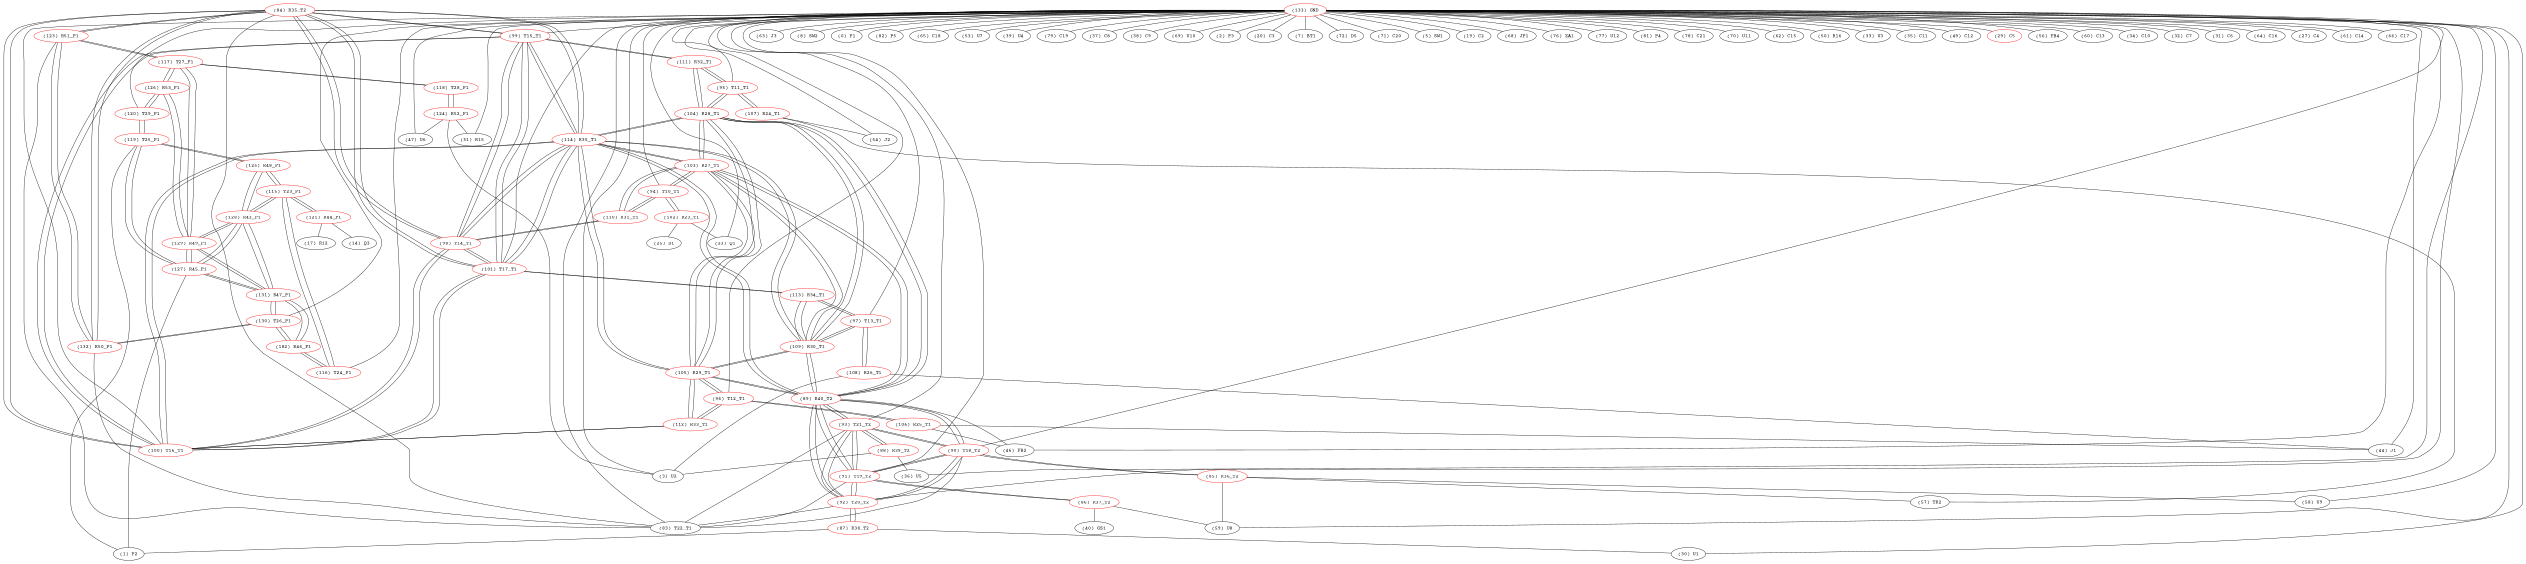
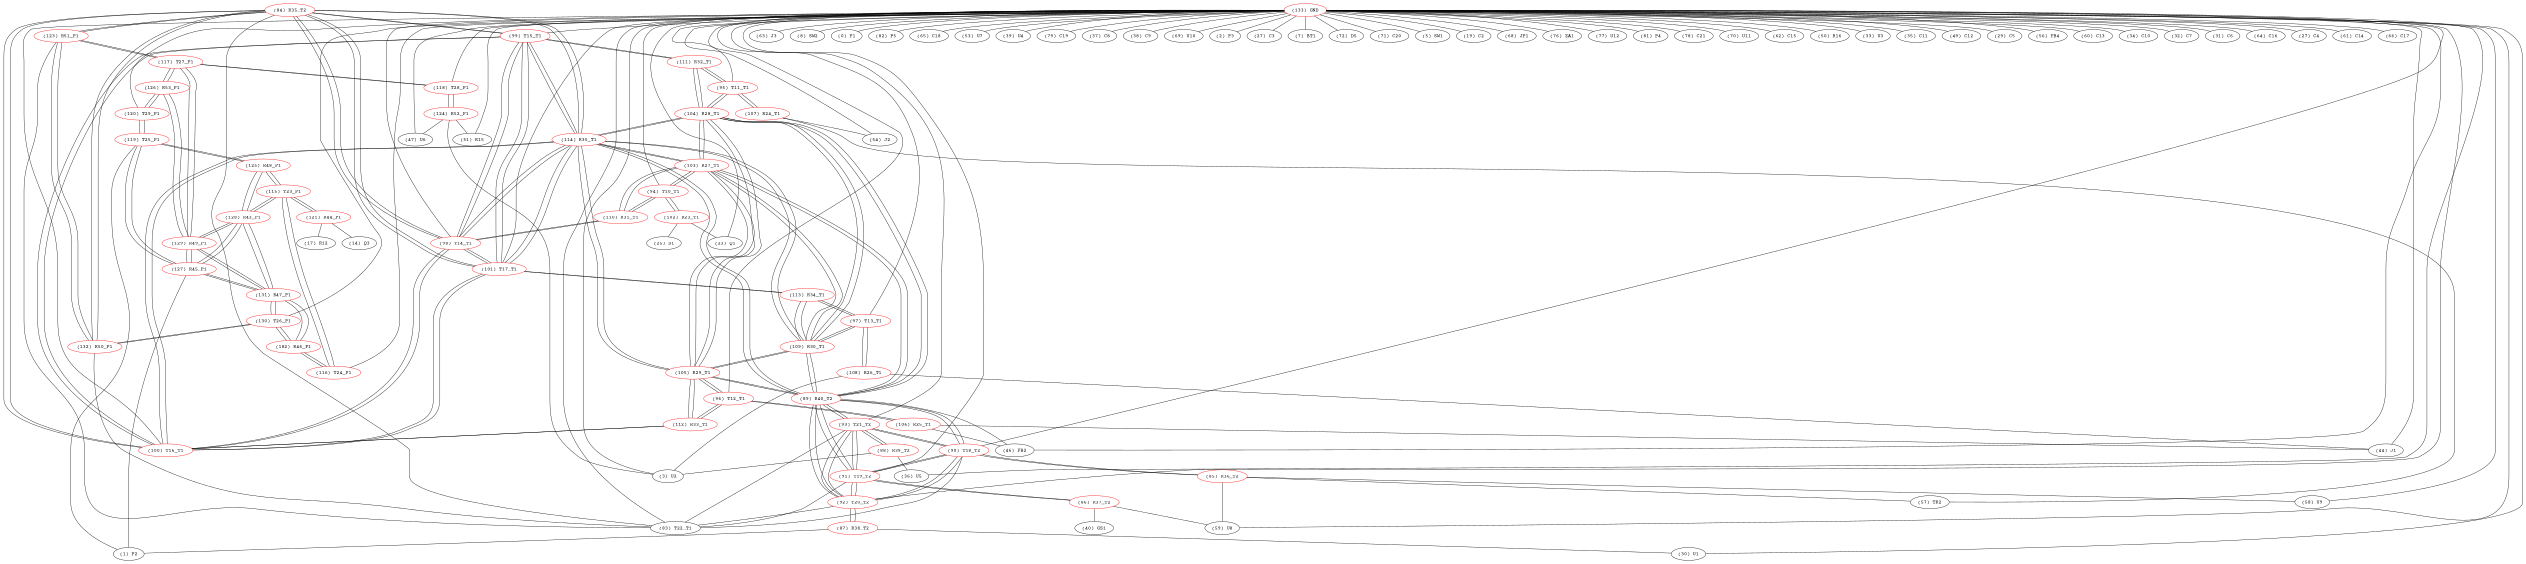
none -> (726, 16)
none -> (853, 16)
(1264, 36) -> (1264, 36)
(2005, 36) -> (2005, 36)
